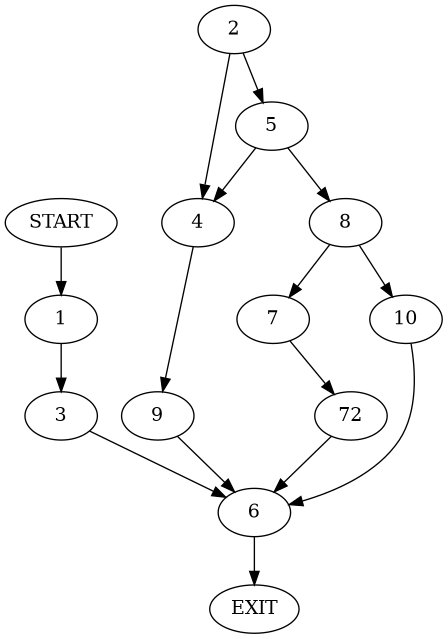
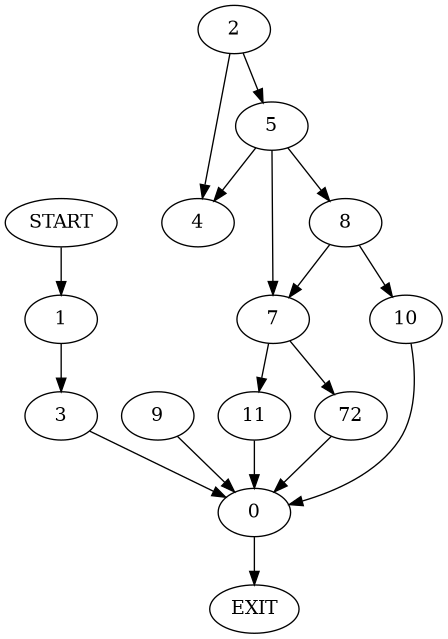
none -> (272, 216)
(179, 312) -> none
none -> (254, 416)
(254, 513) -> (254, 513)
